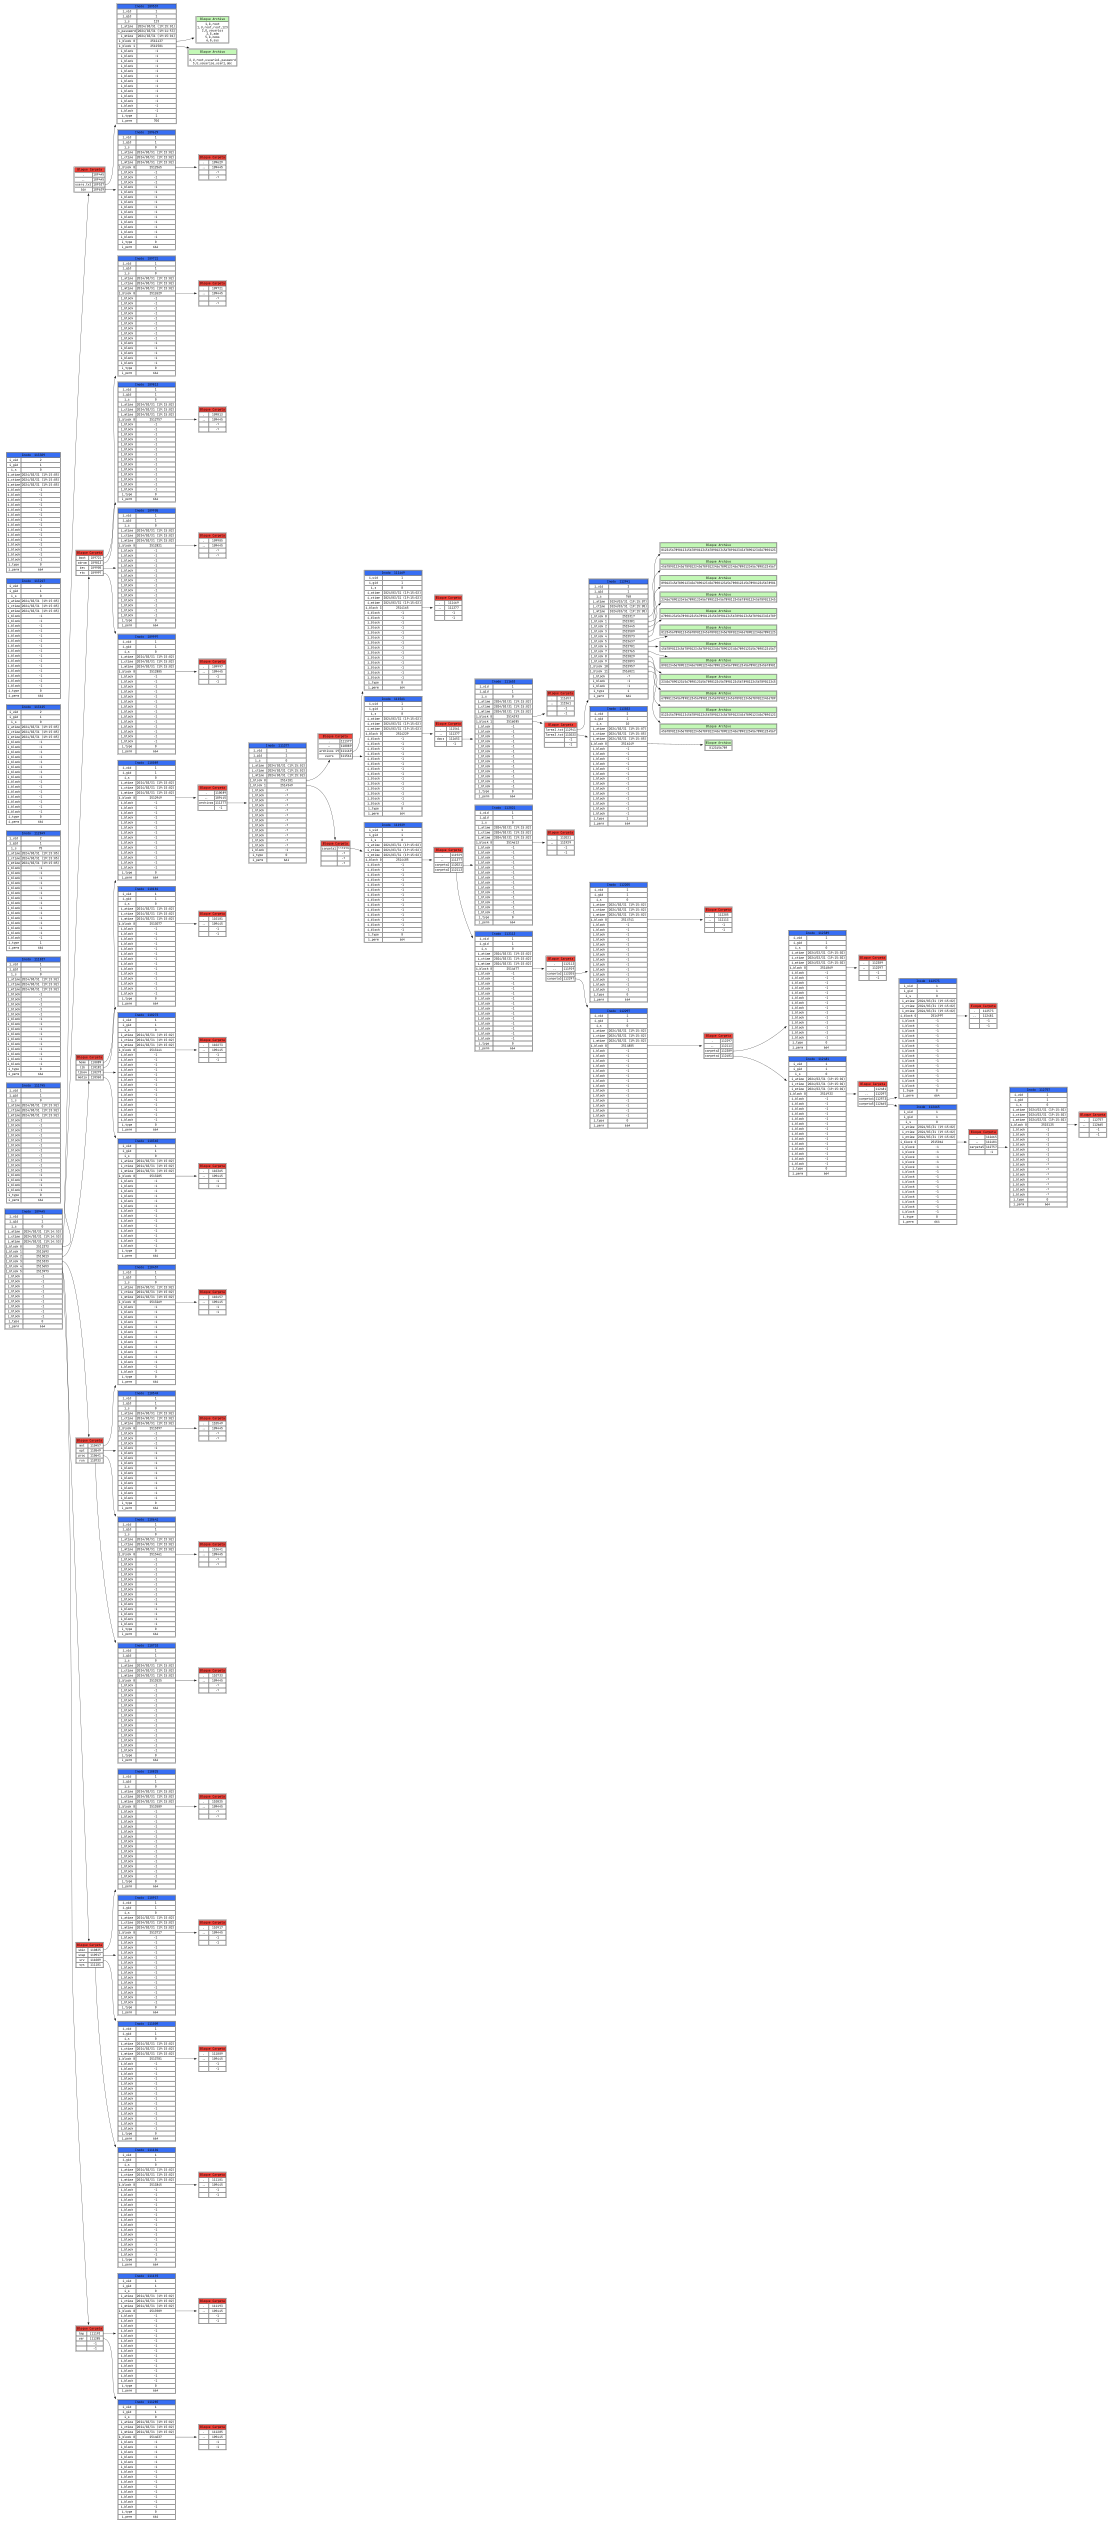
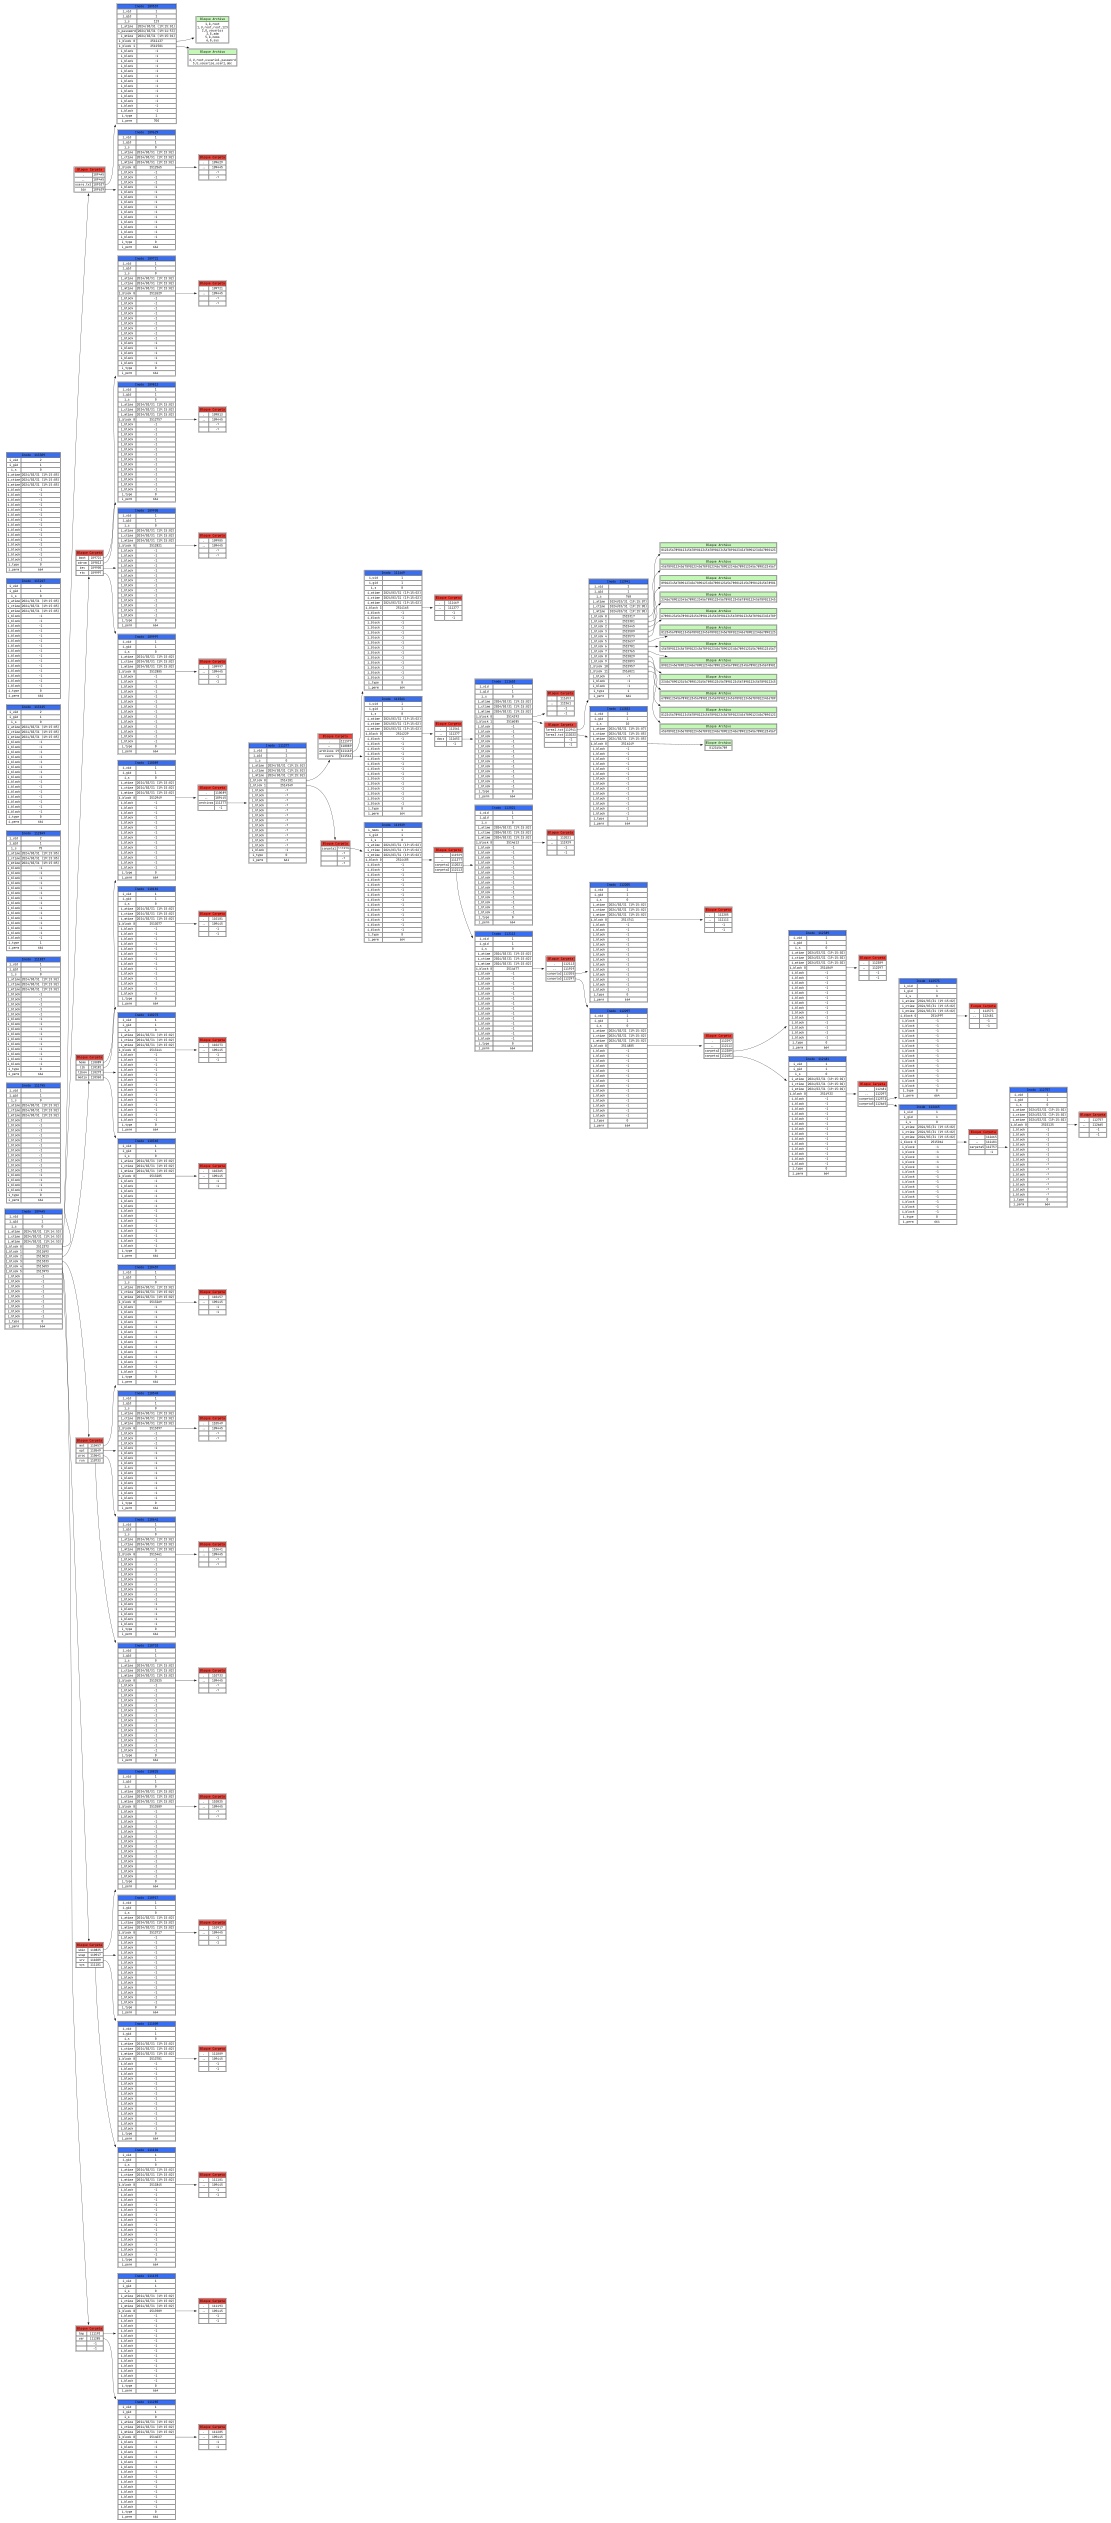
(374, 830) -> (374, 830)
